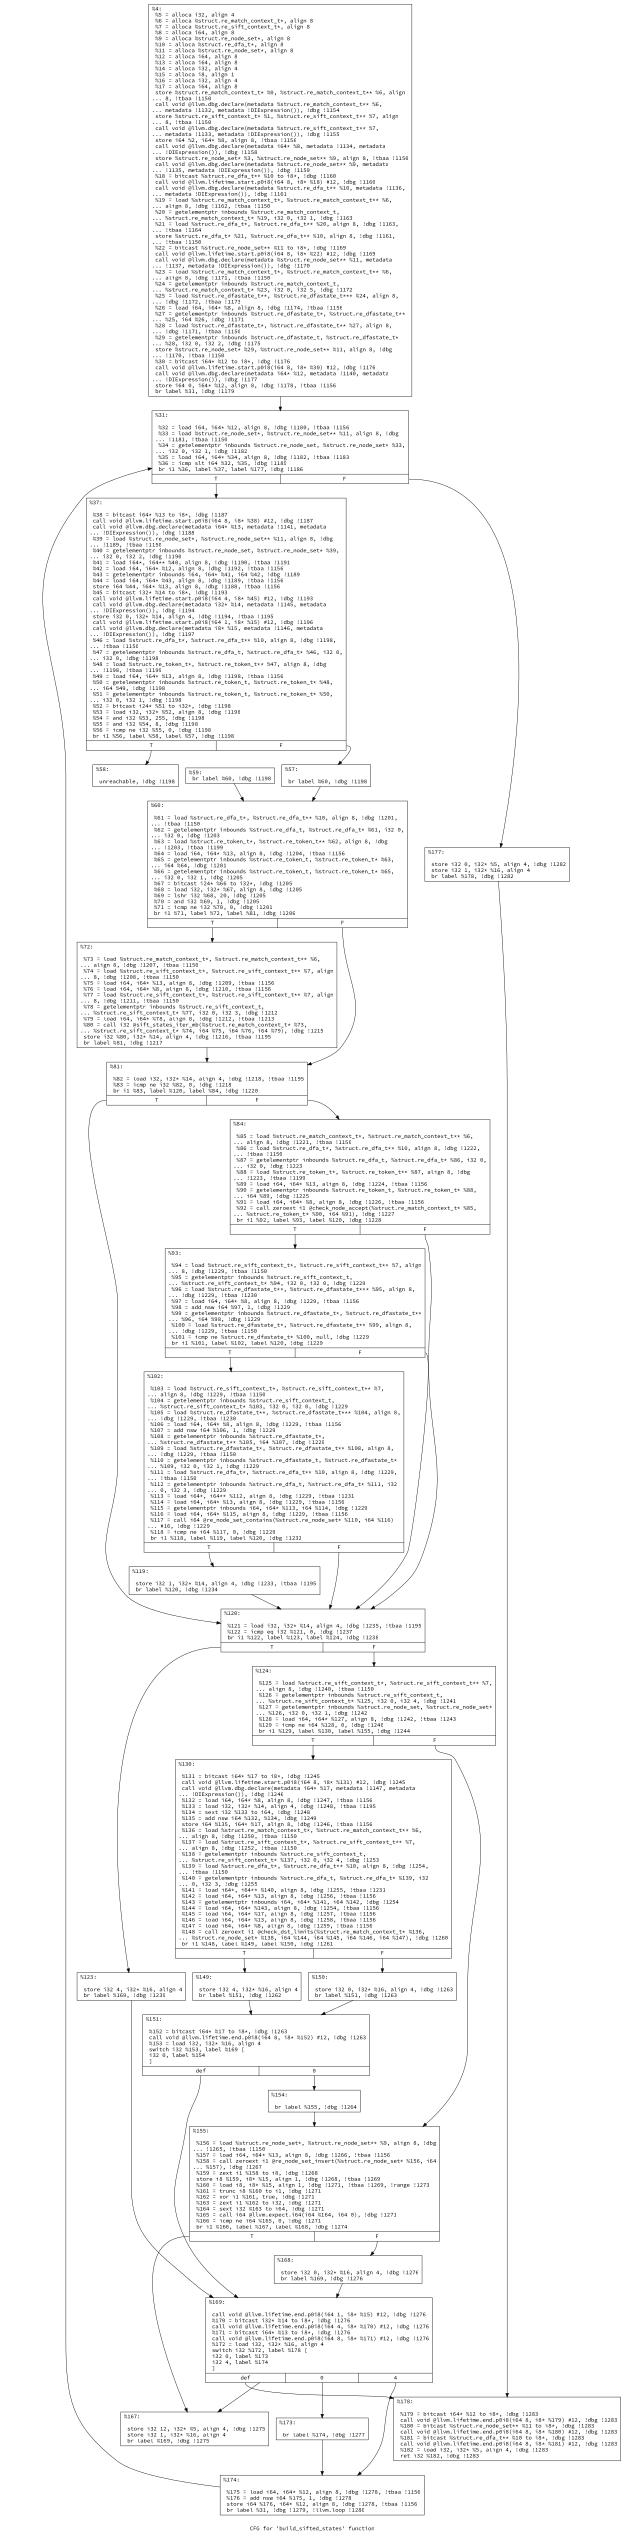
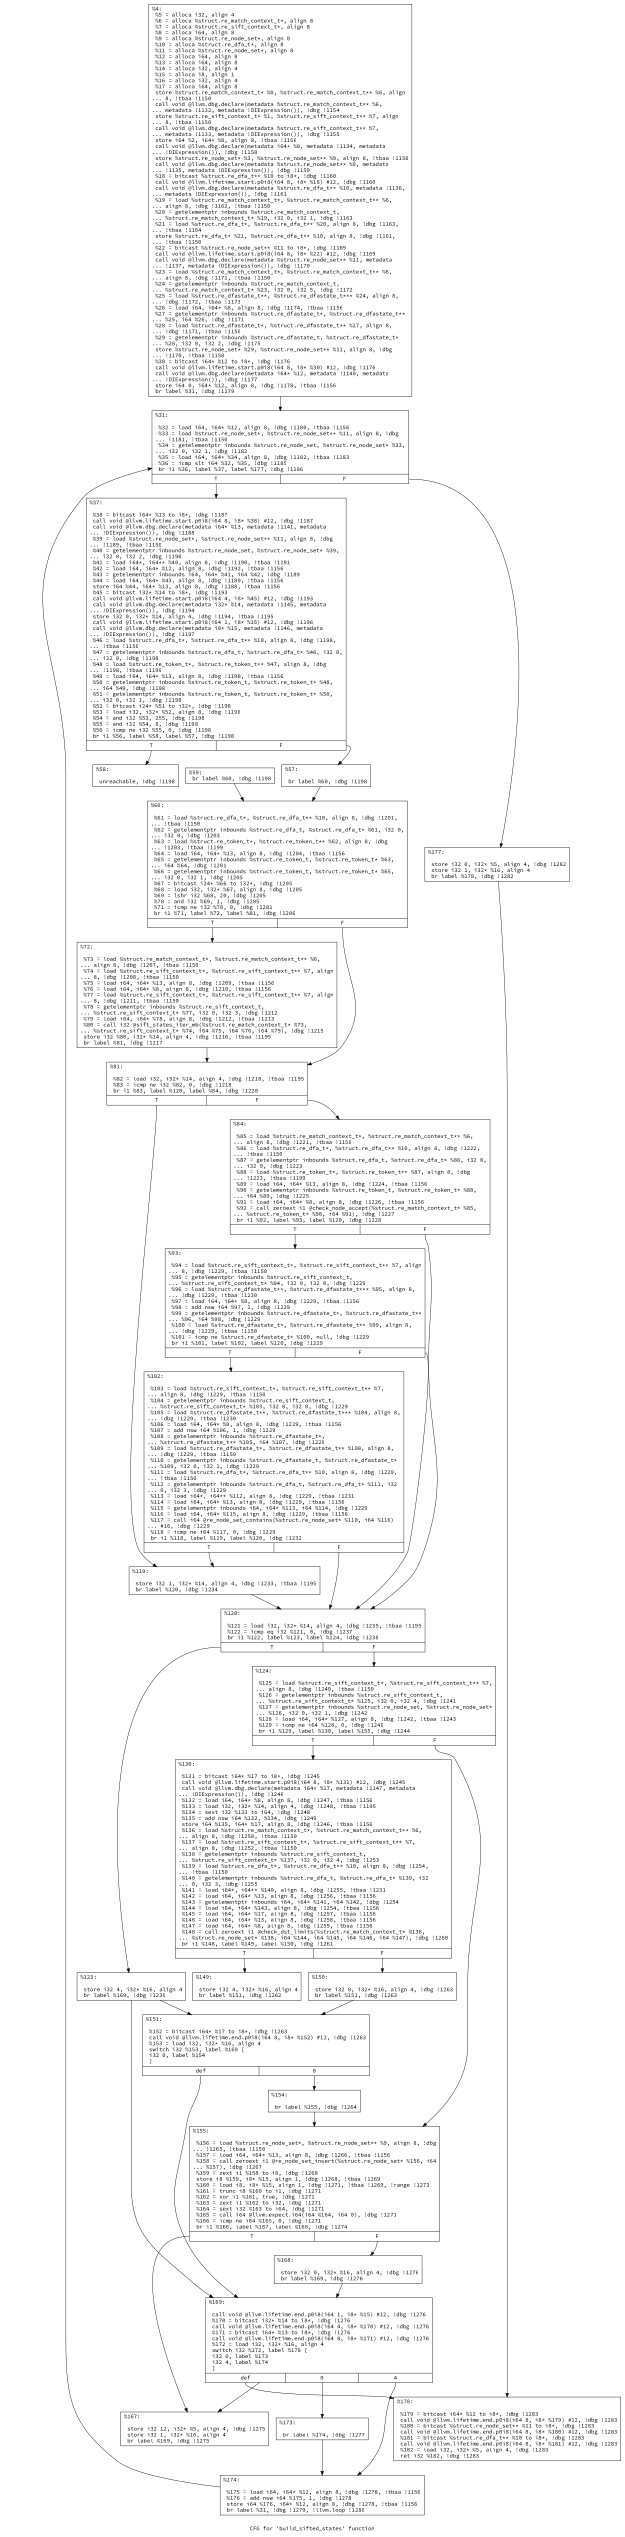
(118, 1394) -> (137, 1338)
(250, 2006) -> (174, 2007)
